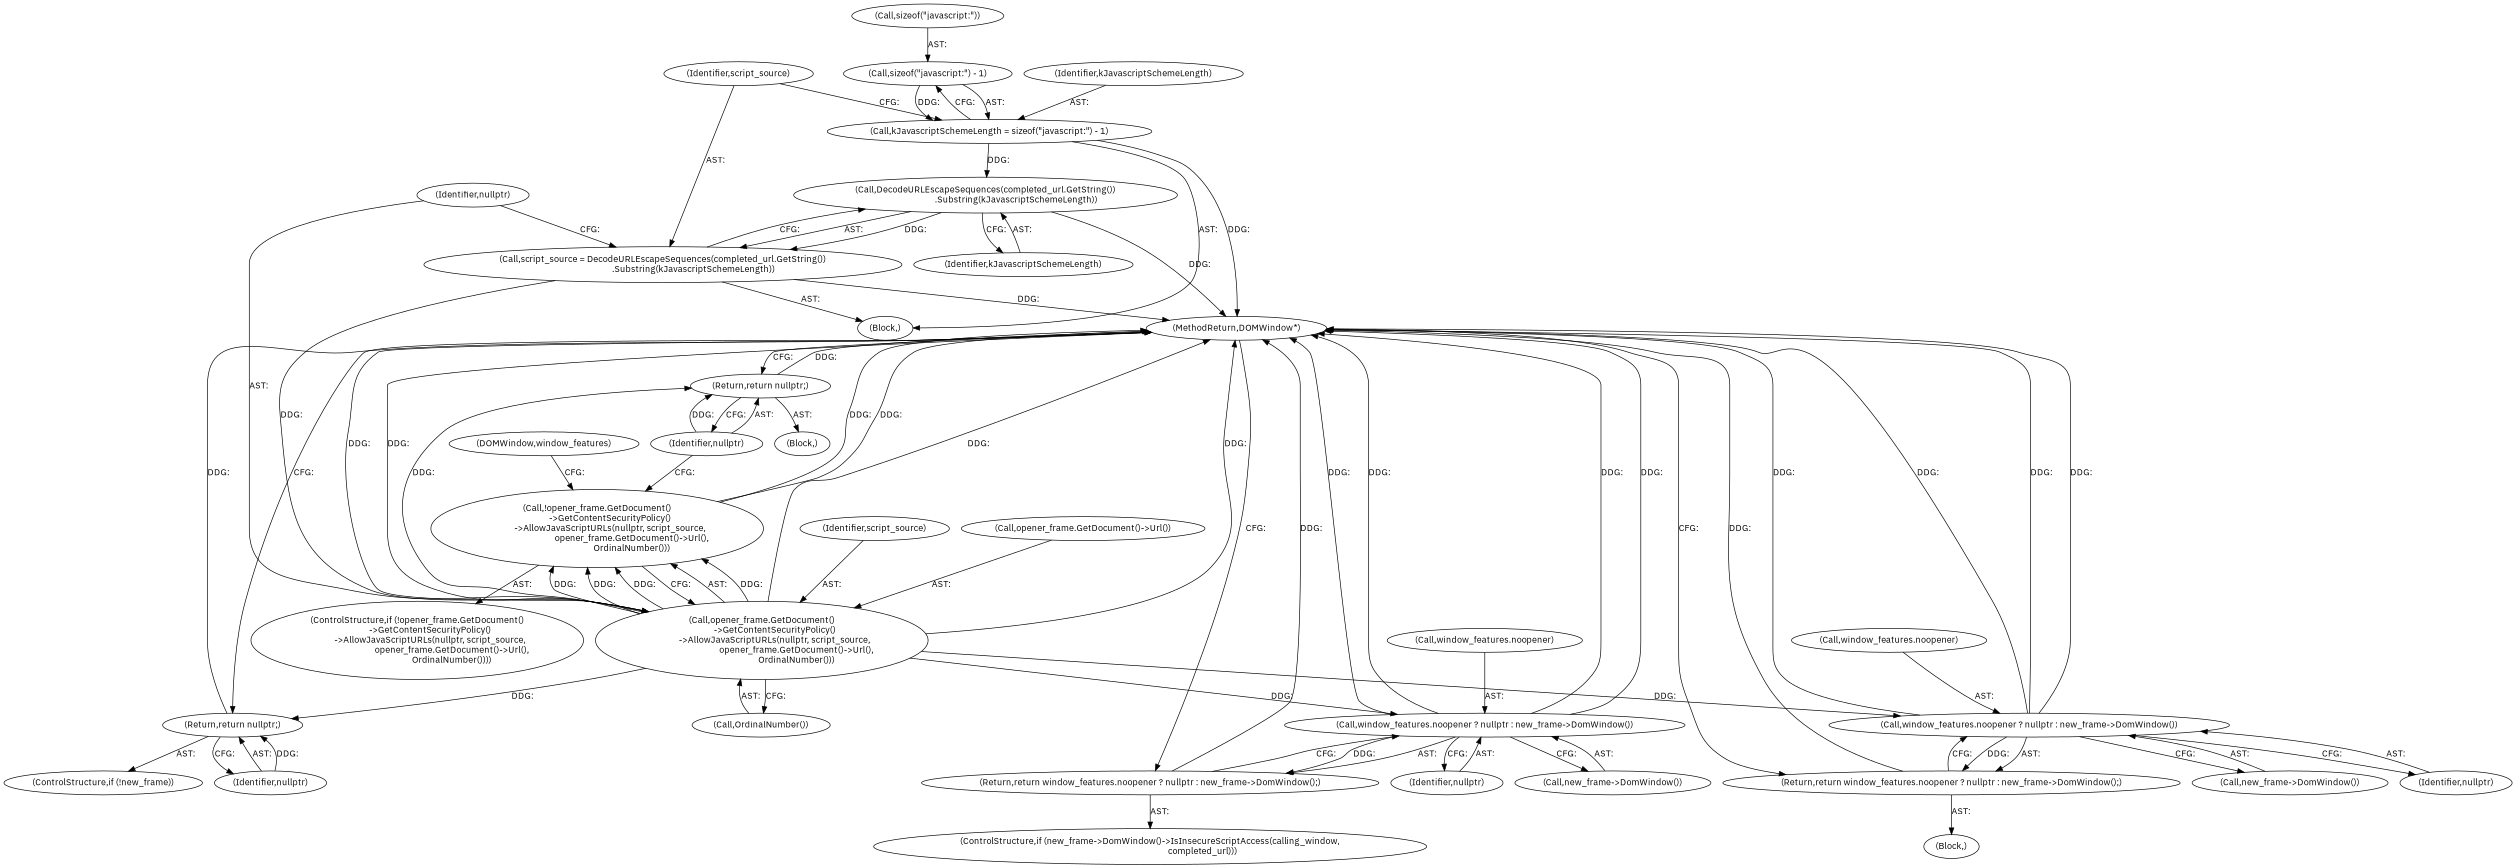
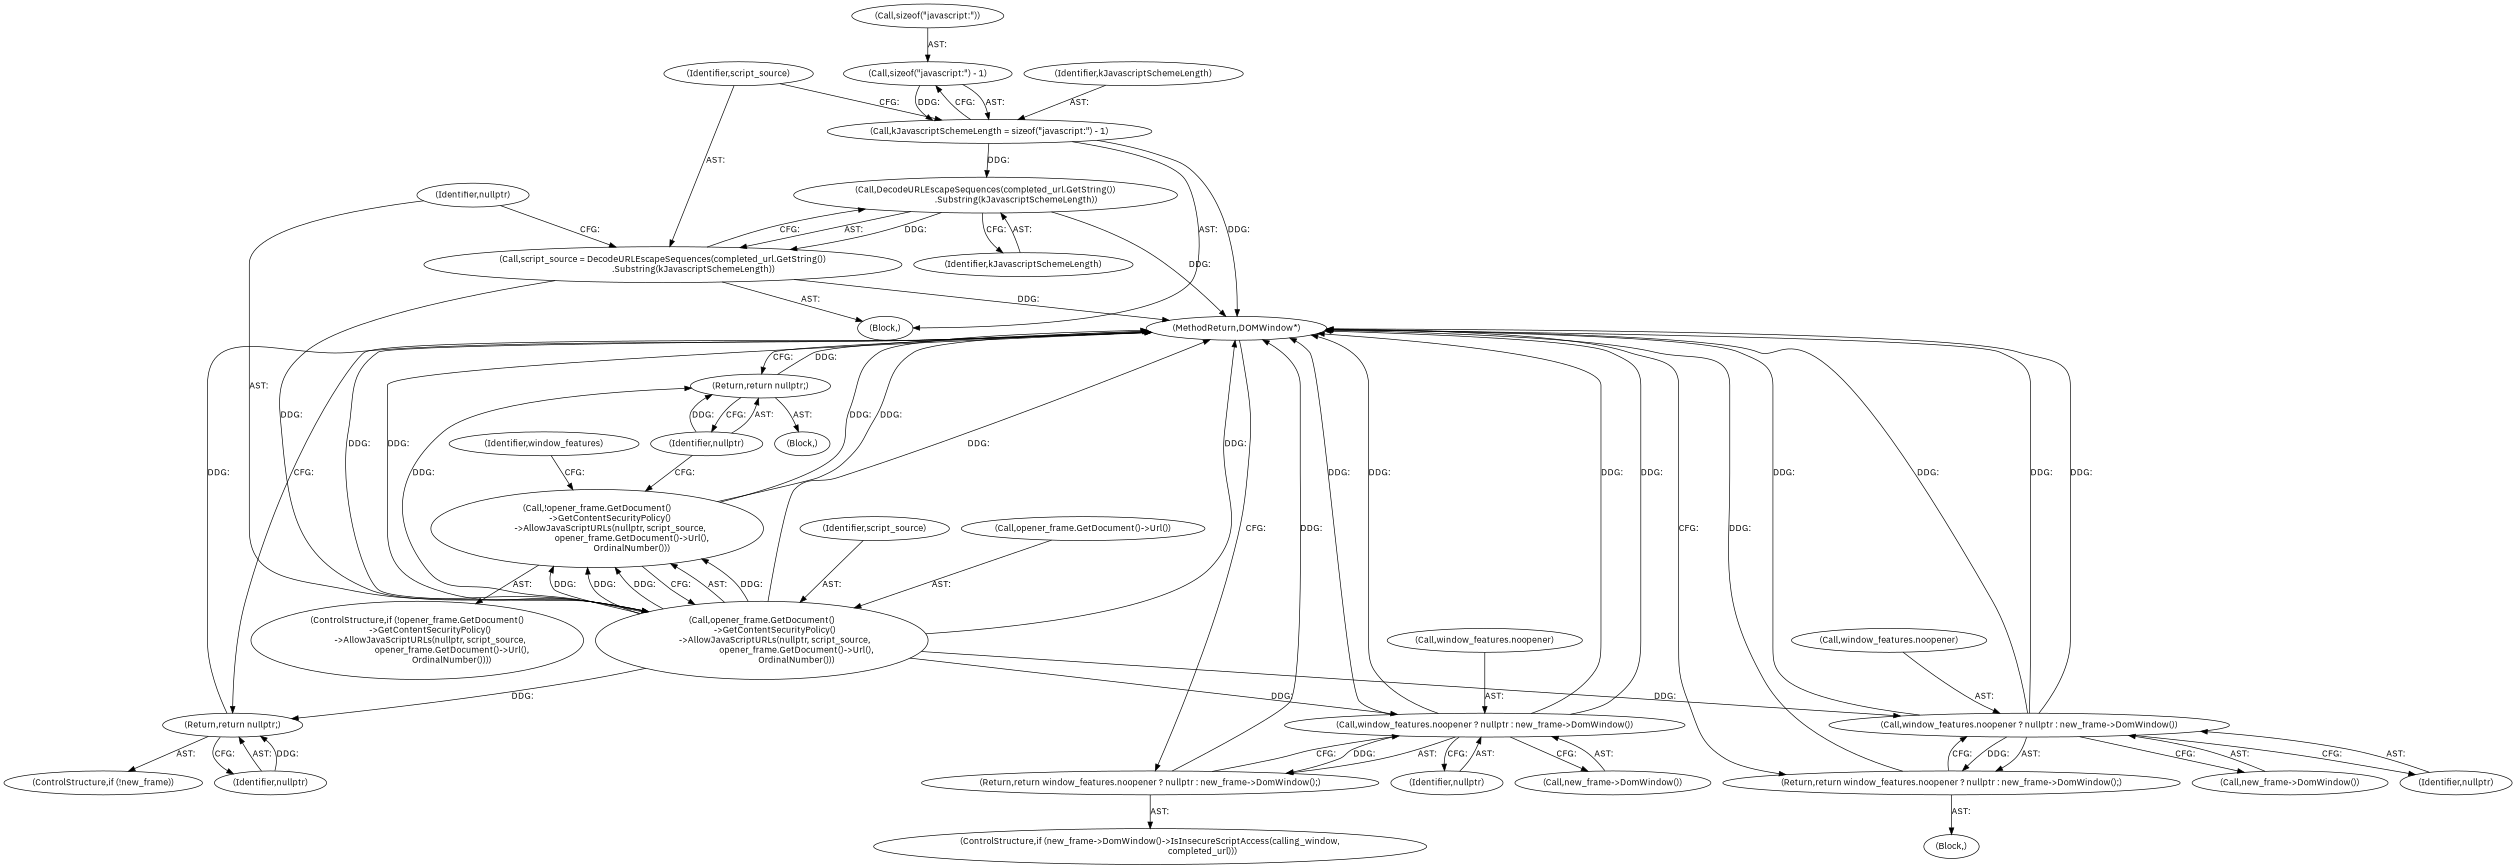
(544, 444) -> (544, 444)
(761, 725) -> none
